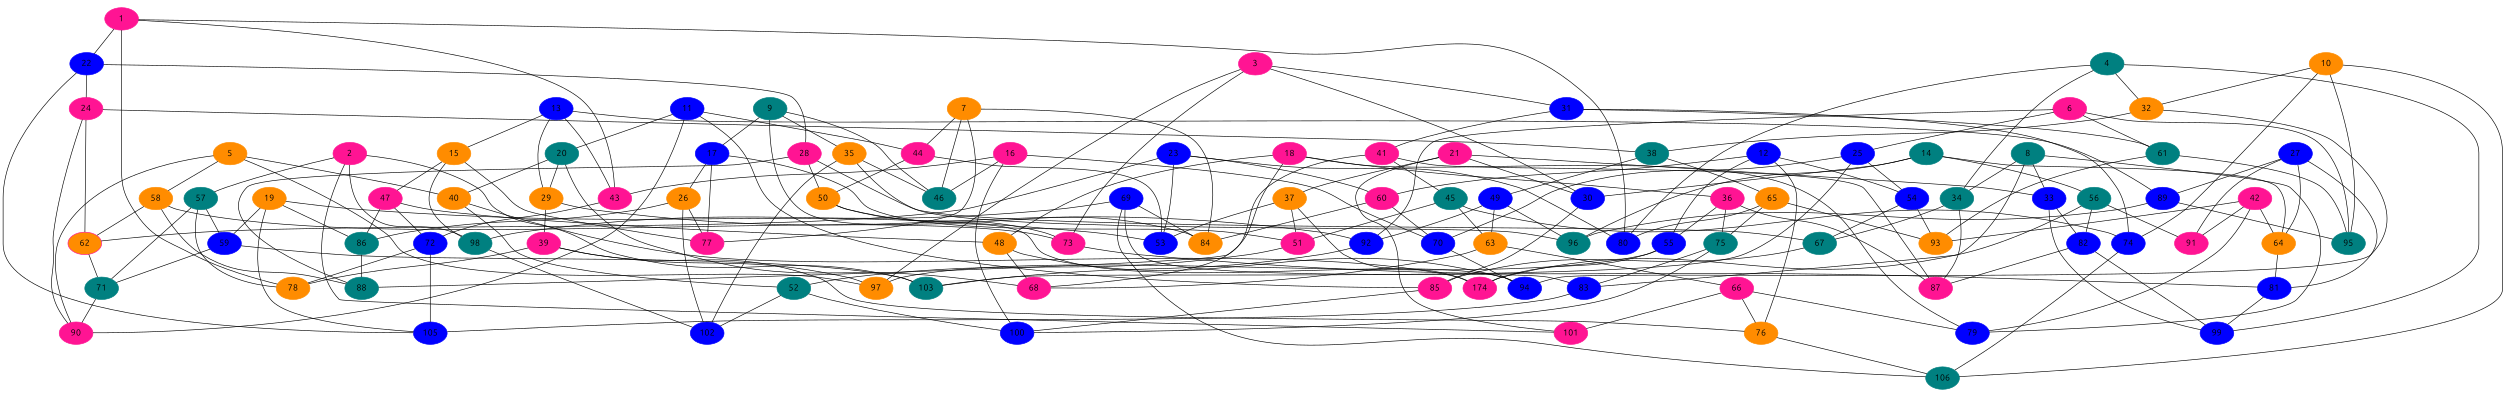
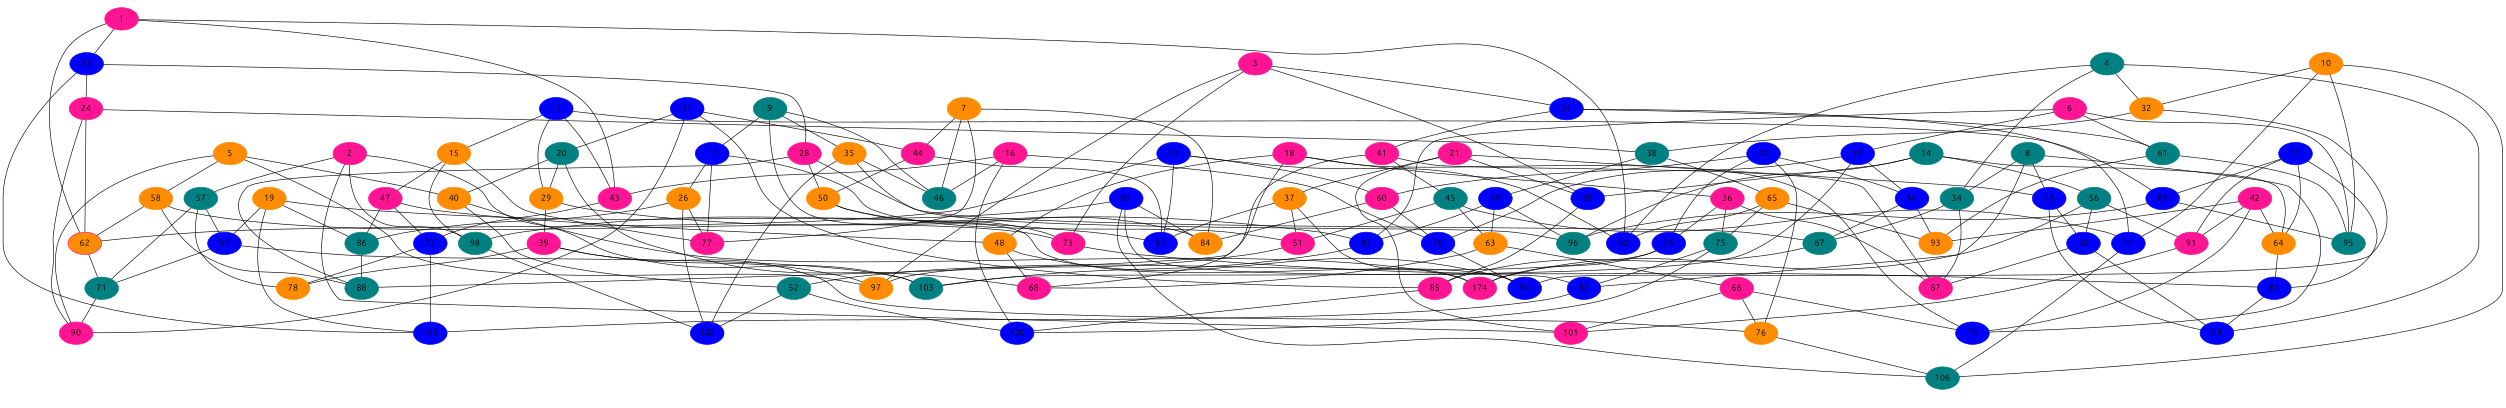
(129, 203) -> (50, 118)
none -> (1885, 308)
